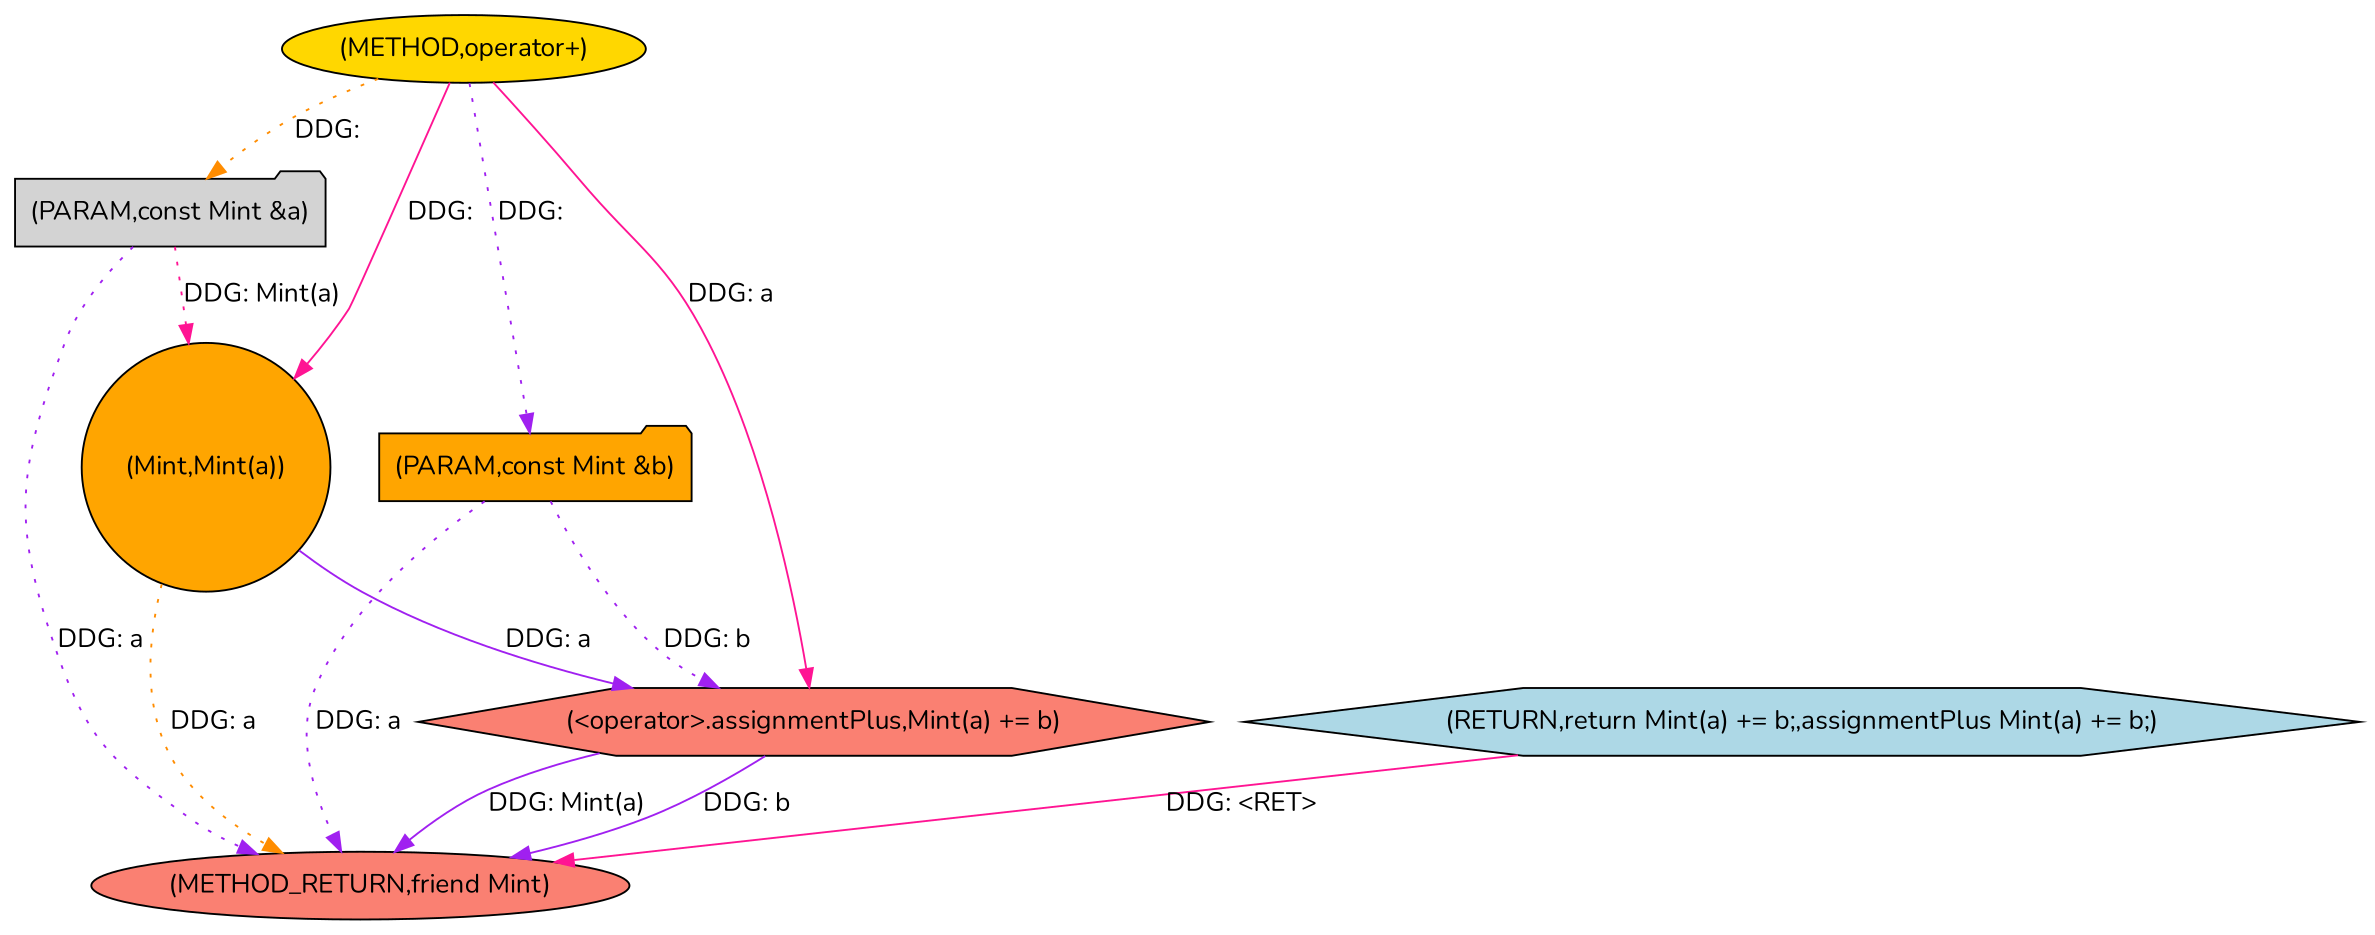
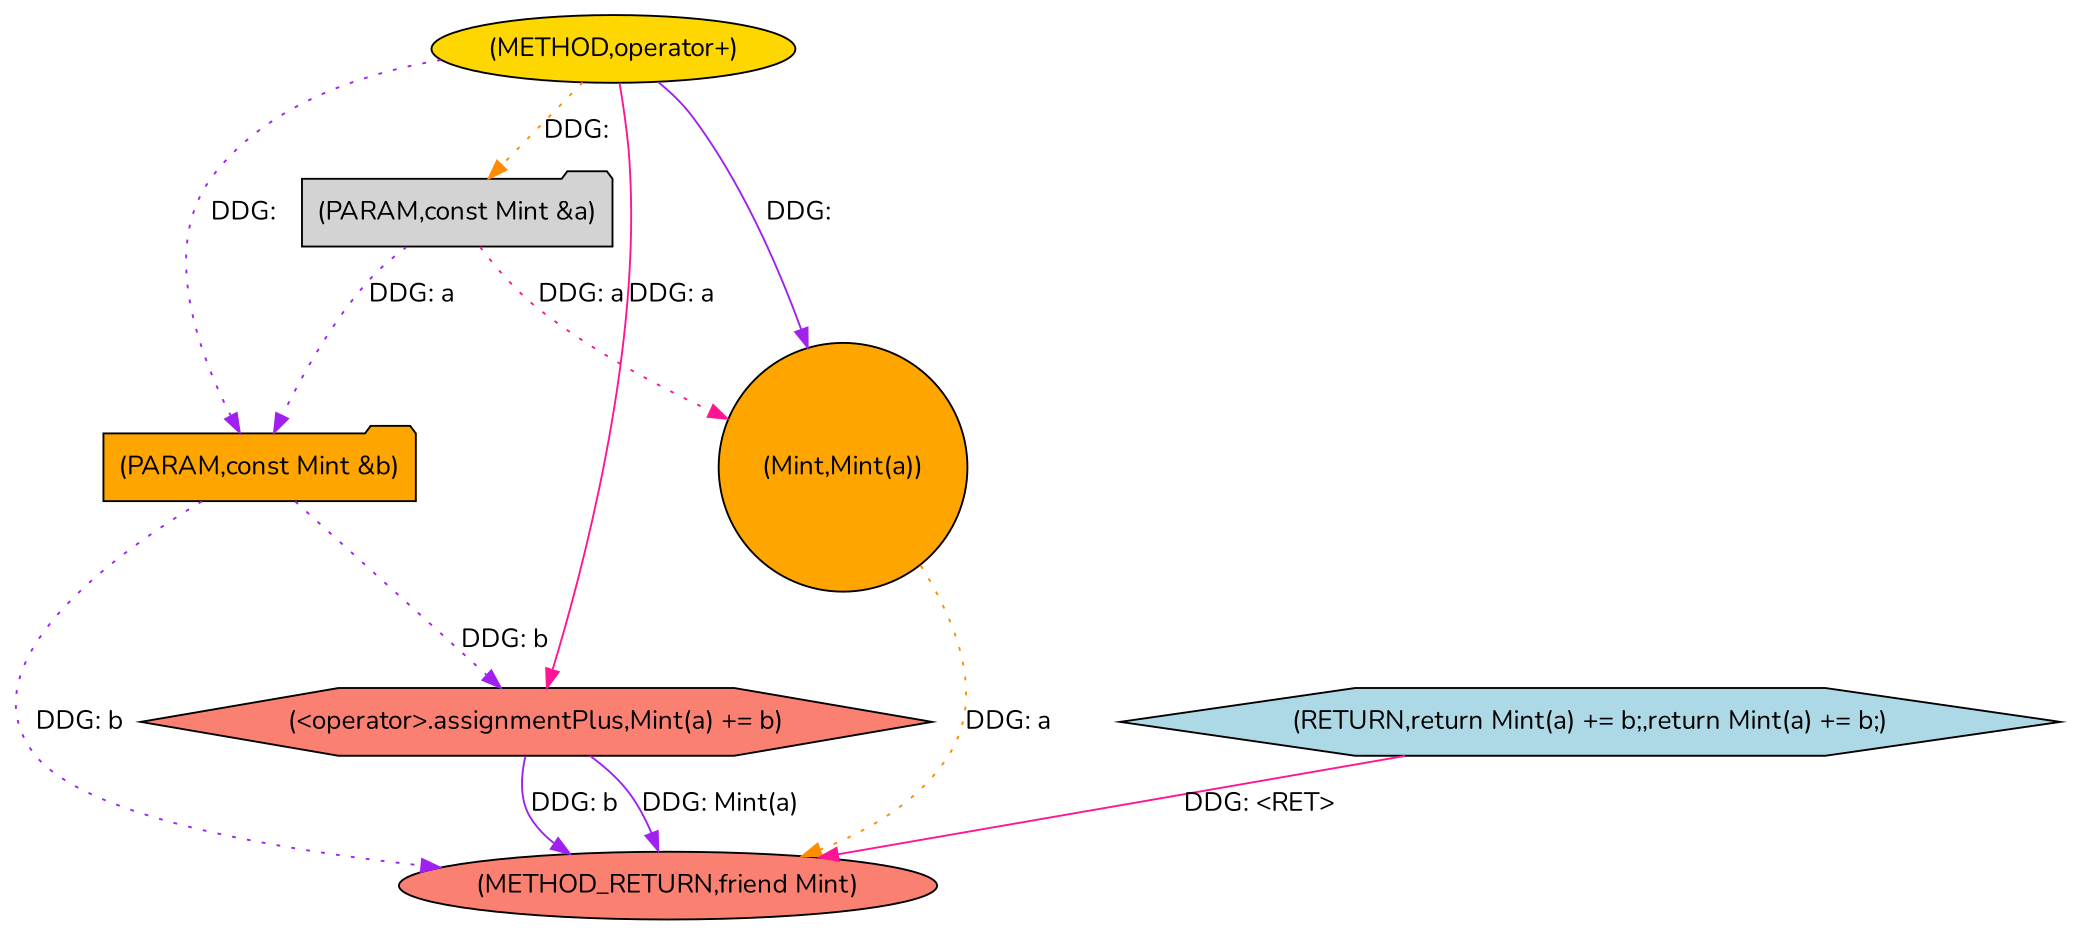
(386, 228) -> (743, 198)
(263, 295) -> (581, 295)
(34, 574) -> (335, 324)
(449, 632) -> none
(359, 722) -> (80, 722)
(1802, 722) -> (1590, 722)
